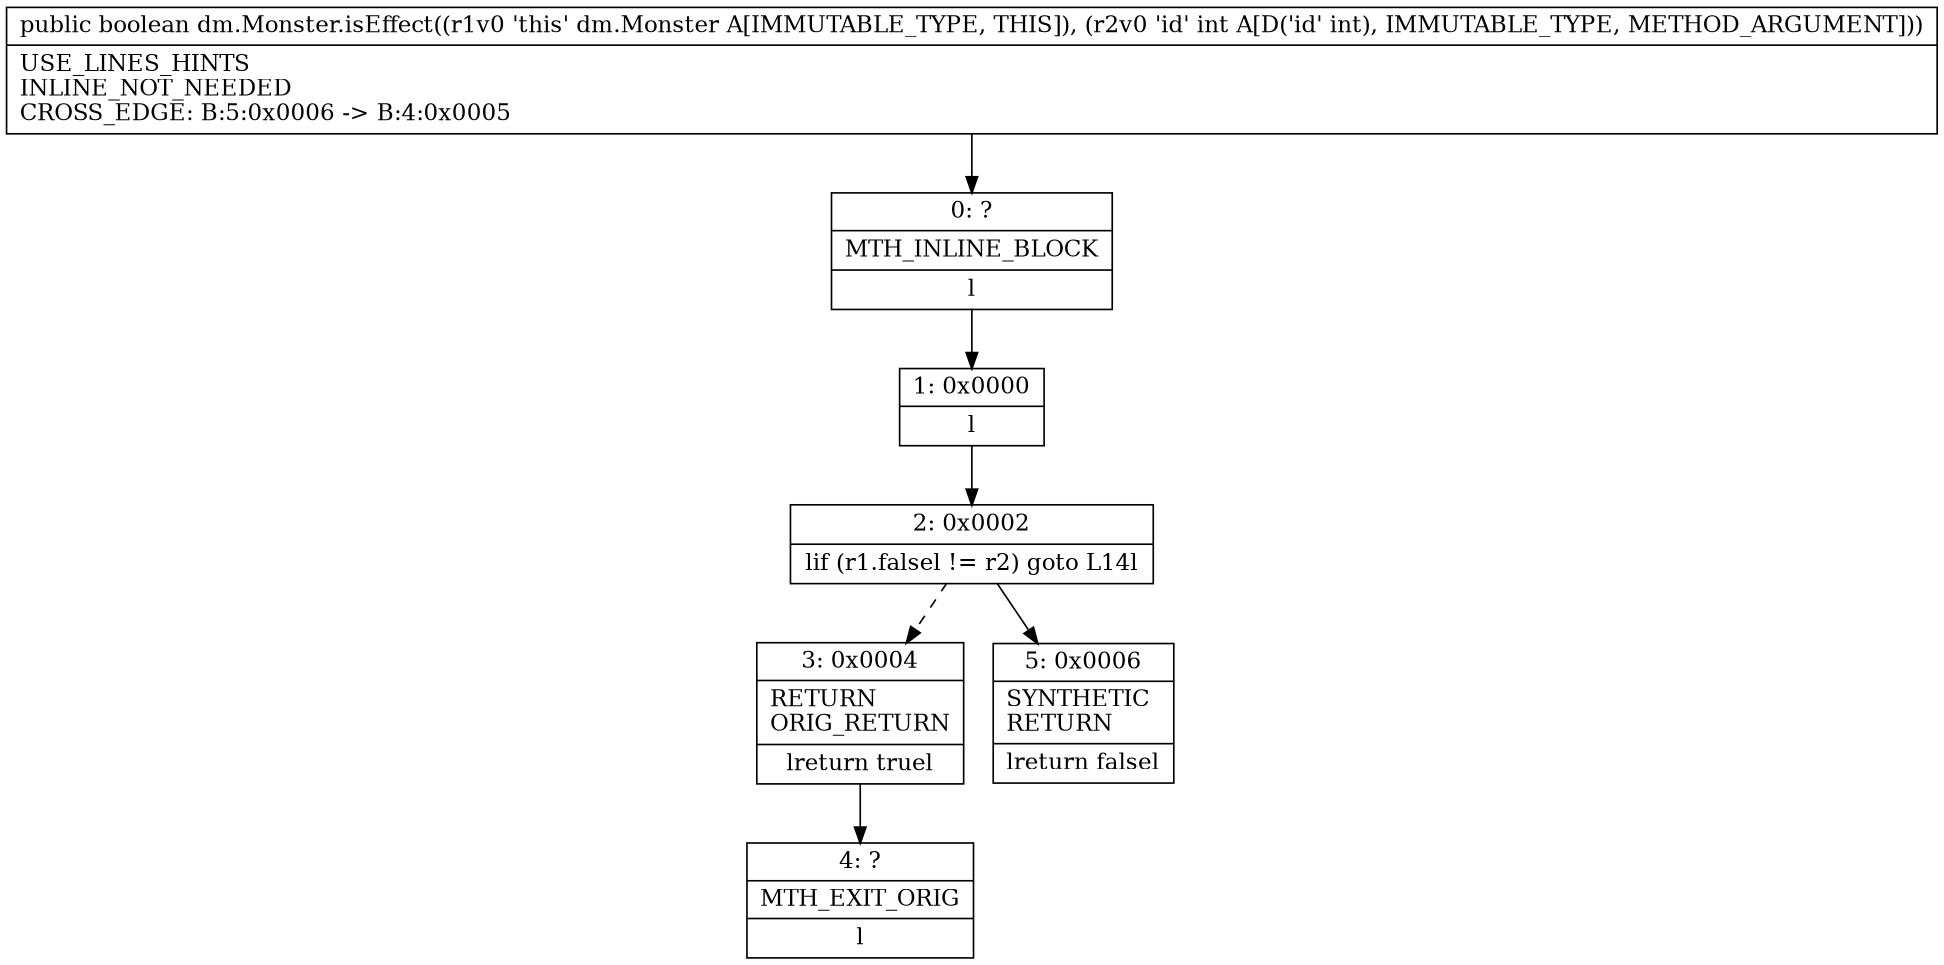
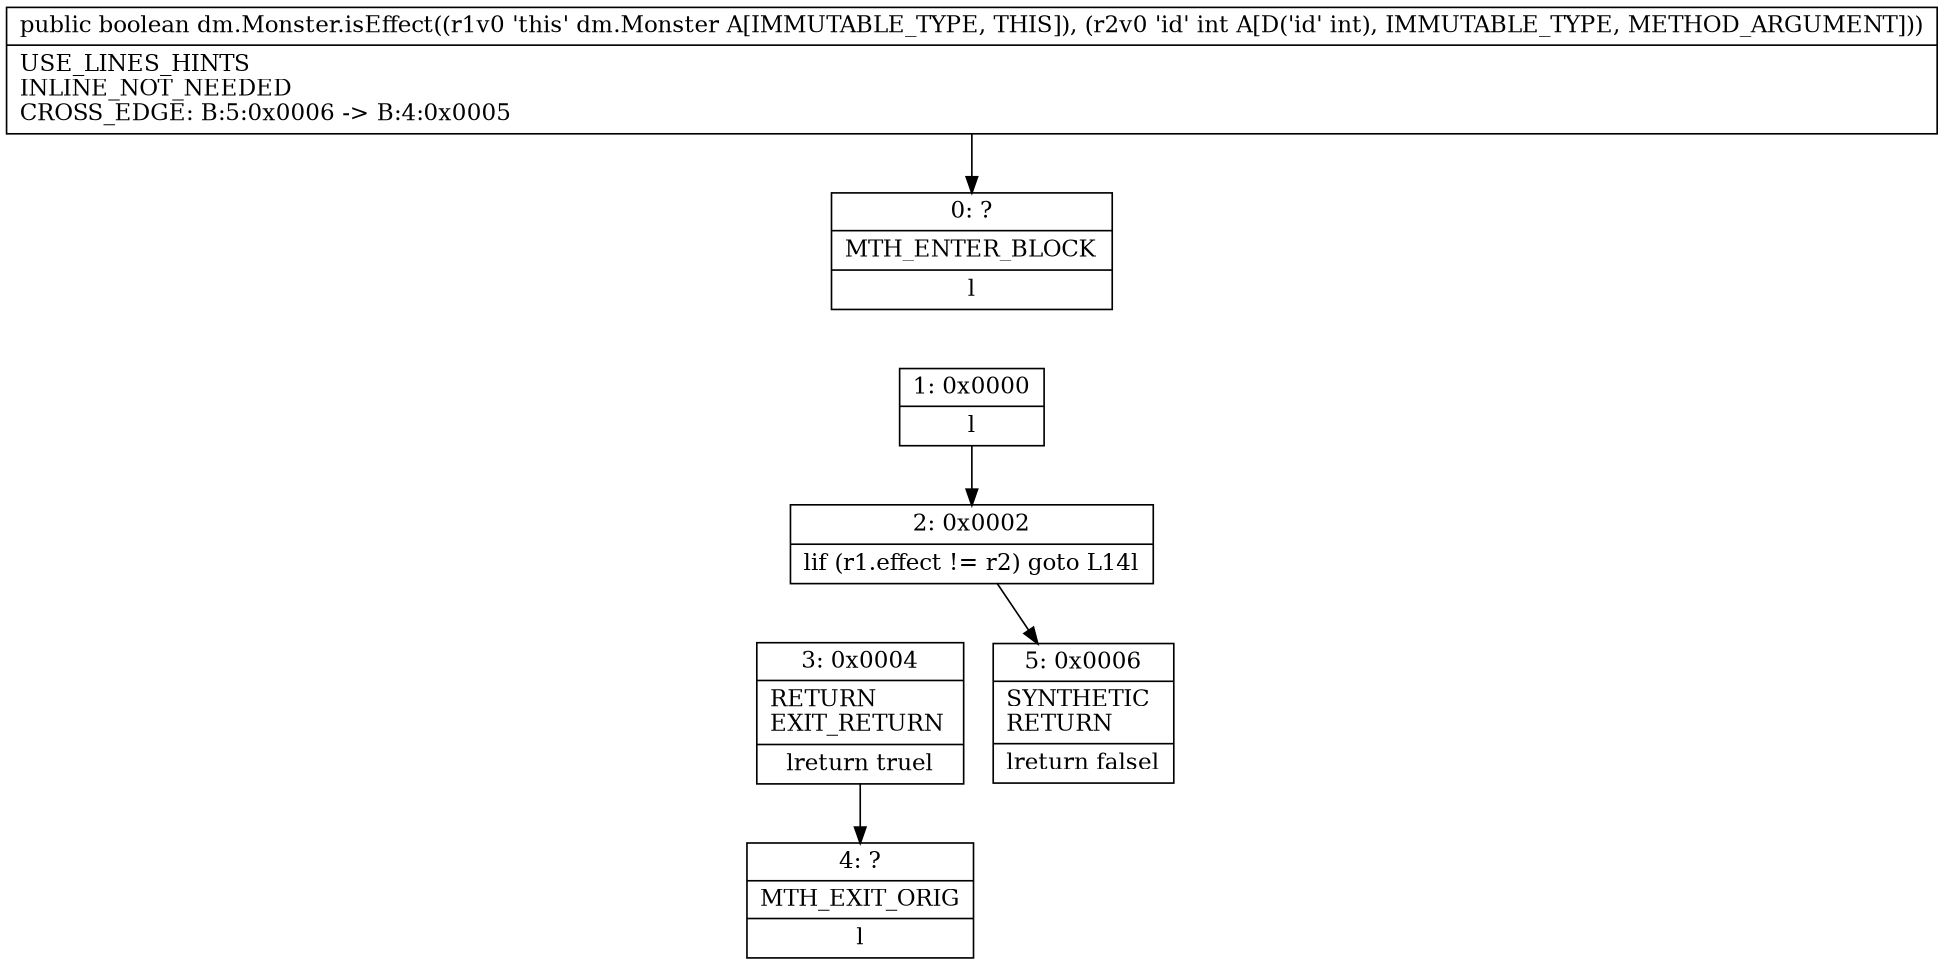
(972, 250) -> (971, 250)
(972, 331) -> none
(972, 563) -> (972, 563)
(931, 606) -> none
(860, 724) -> (857, 724)
